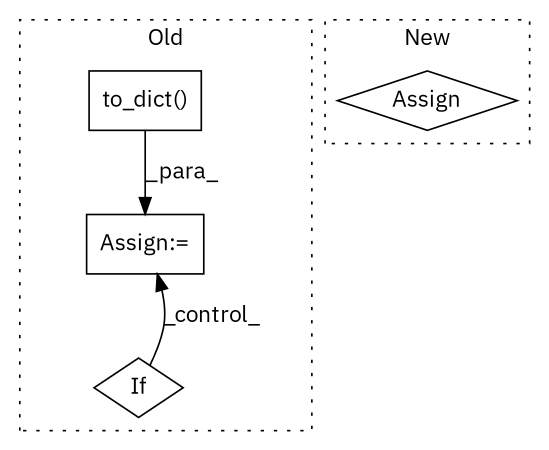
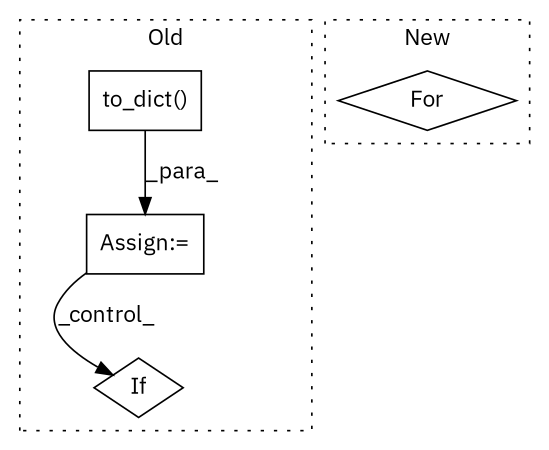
(427, 101) -> (427, 101)
(163, 329) -> (55, 323)
